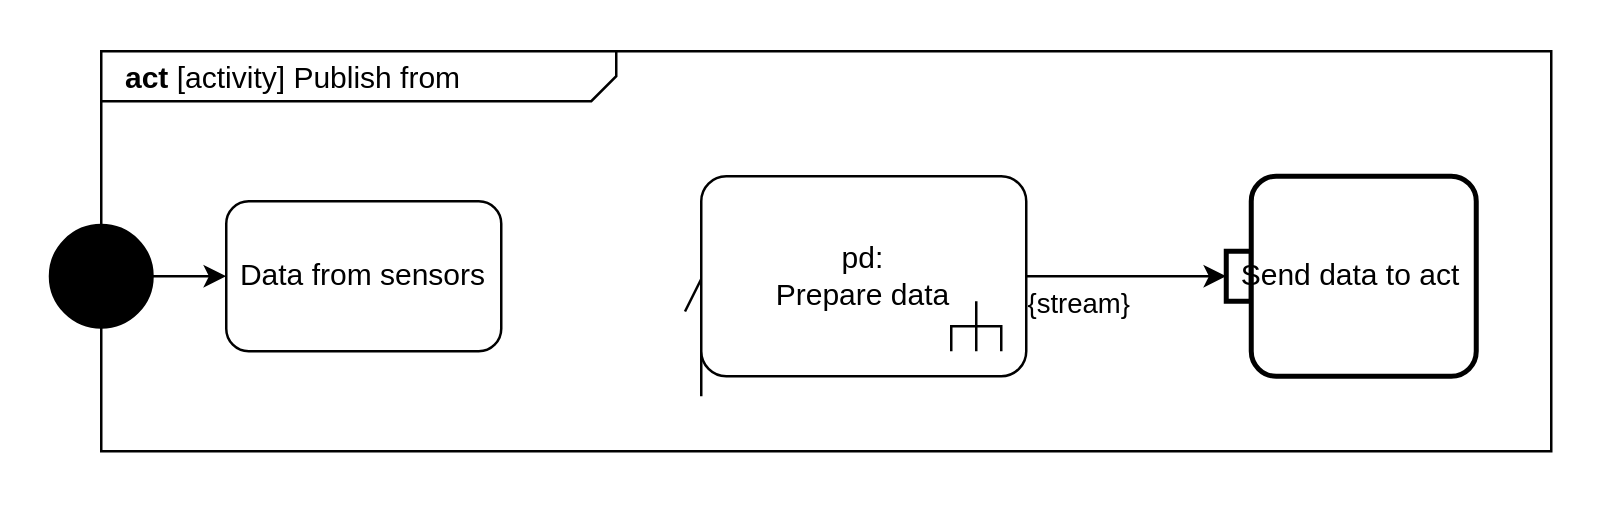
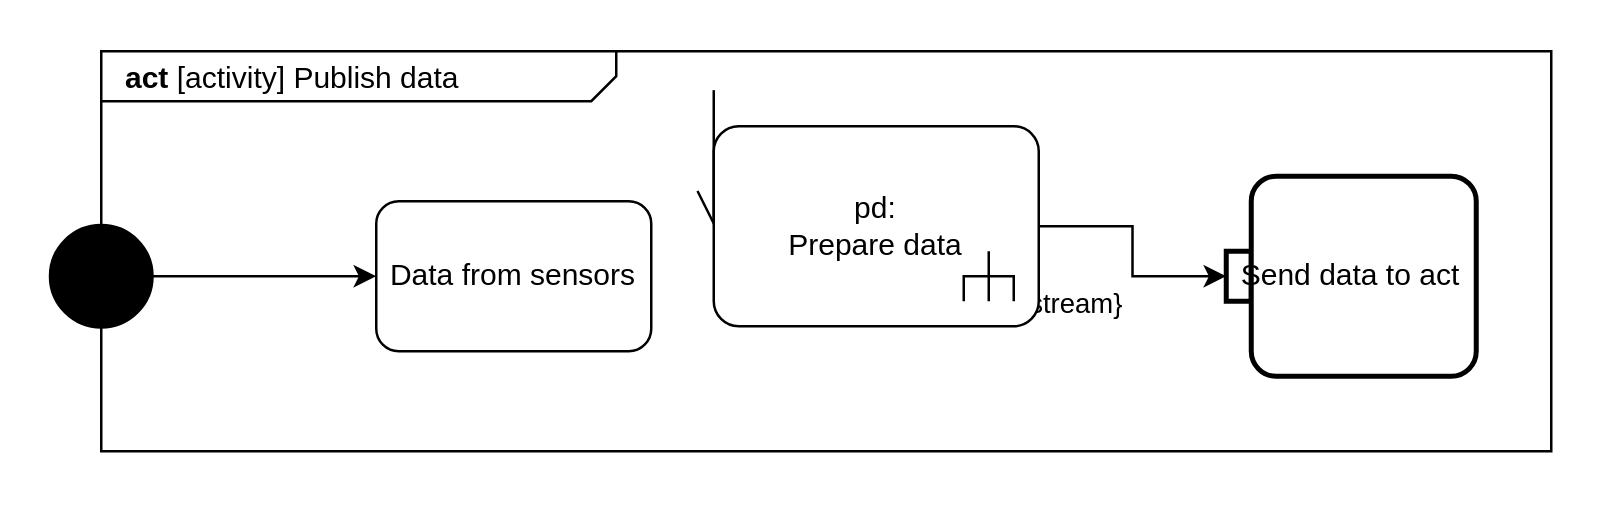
(310, 69) -> (310, 69)
(364, 276) -> (514, 276)
(864, 276) -> (876, 226)
